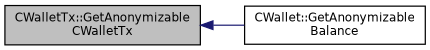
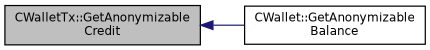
(103, 25) -> (103, 25)
